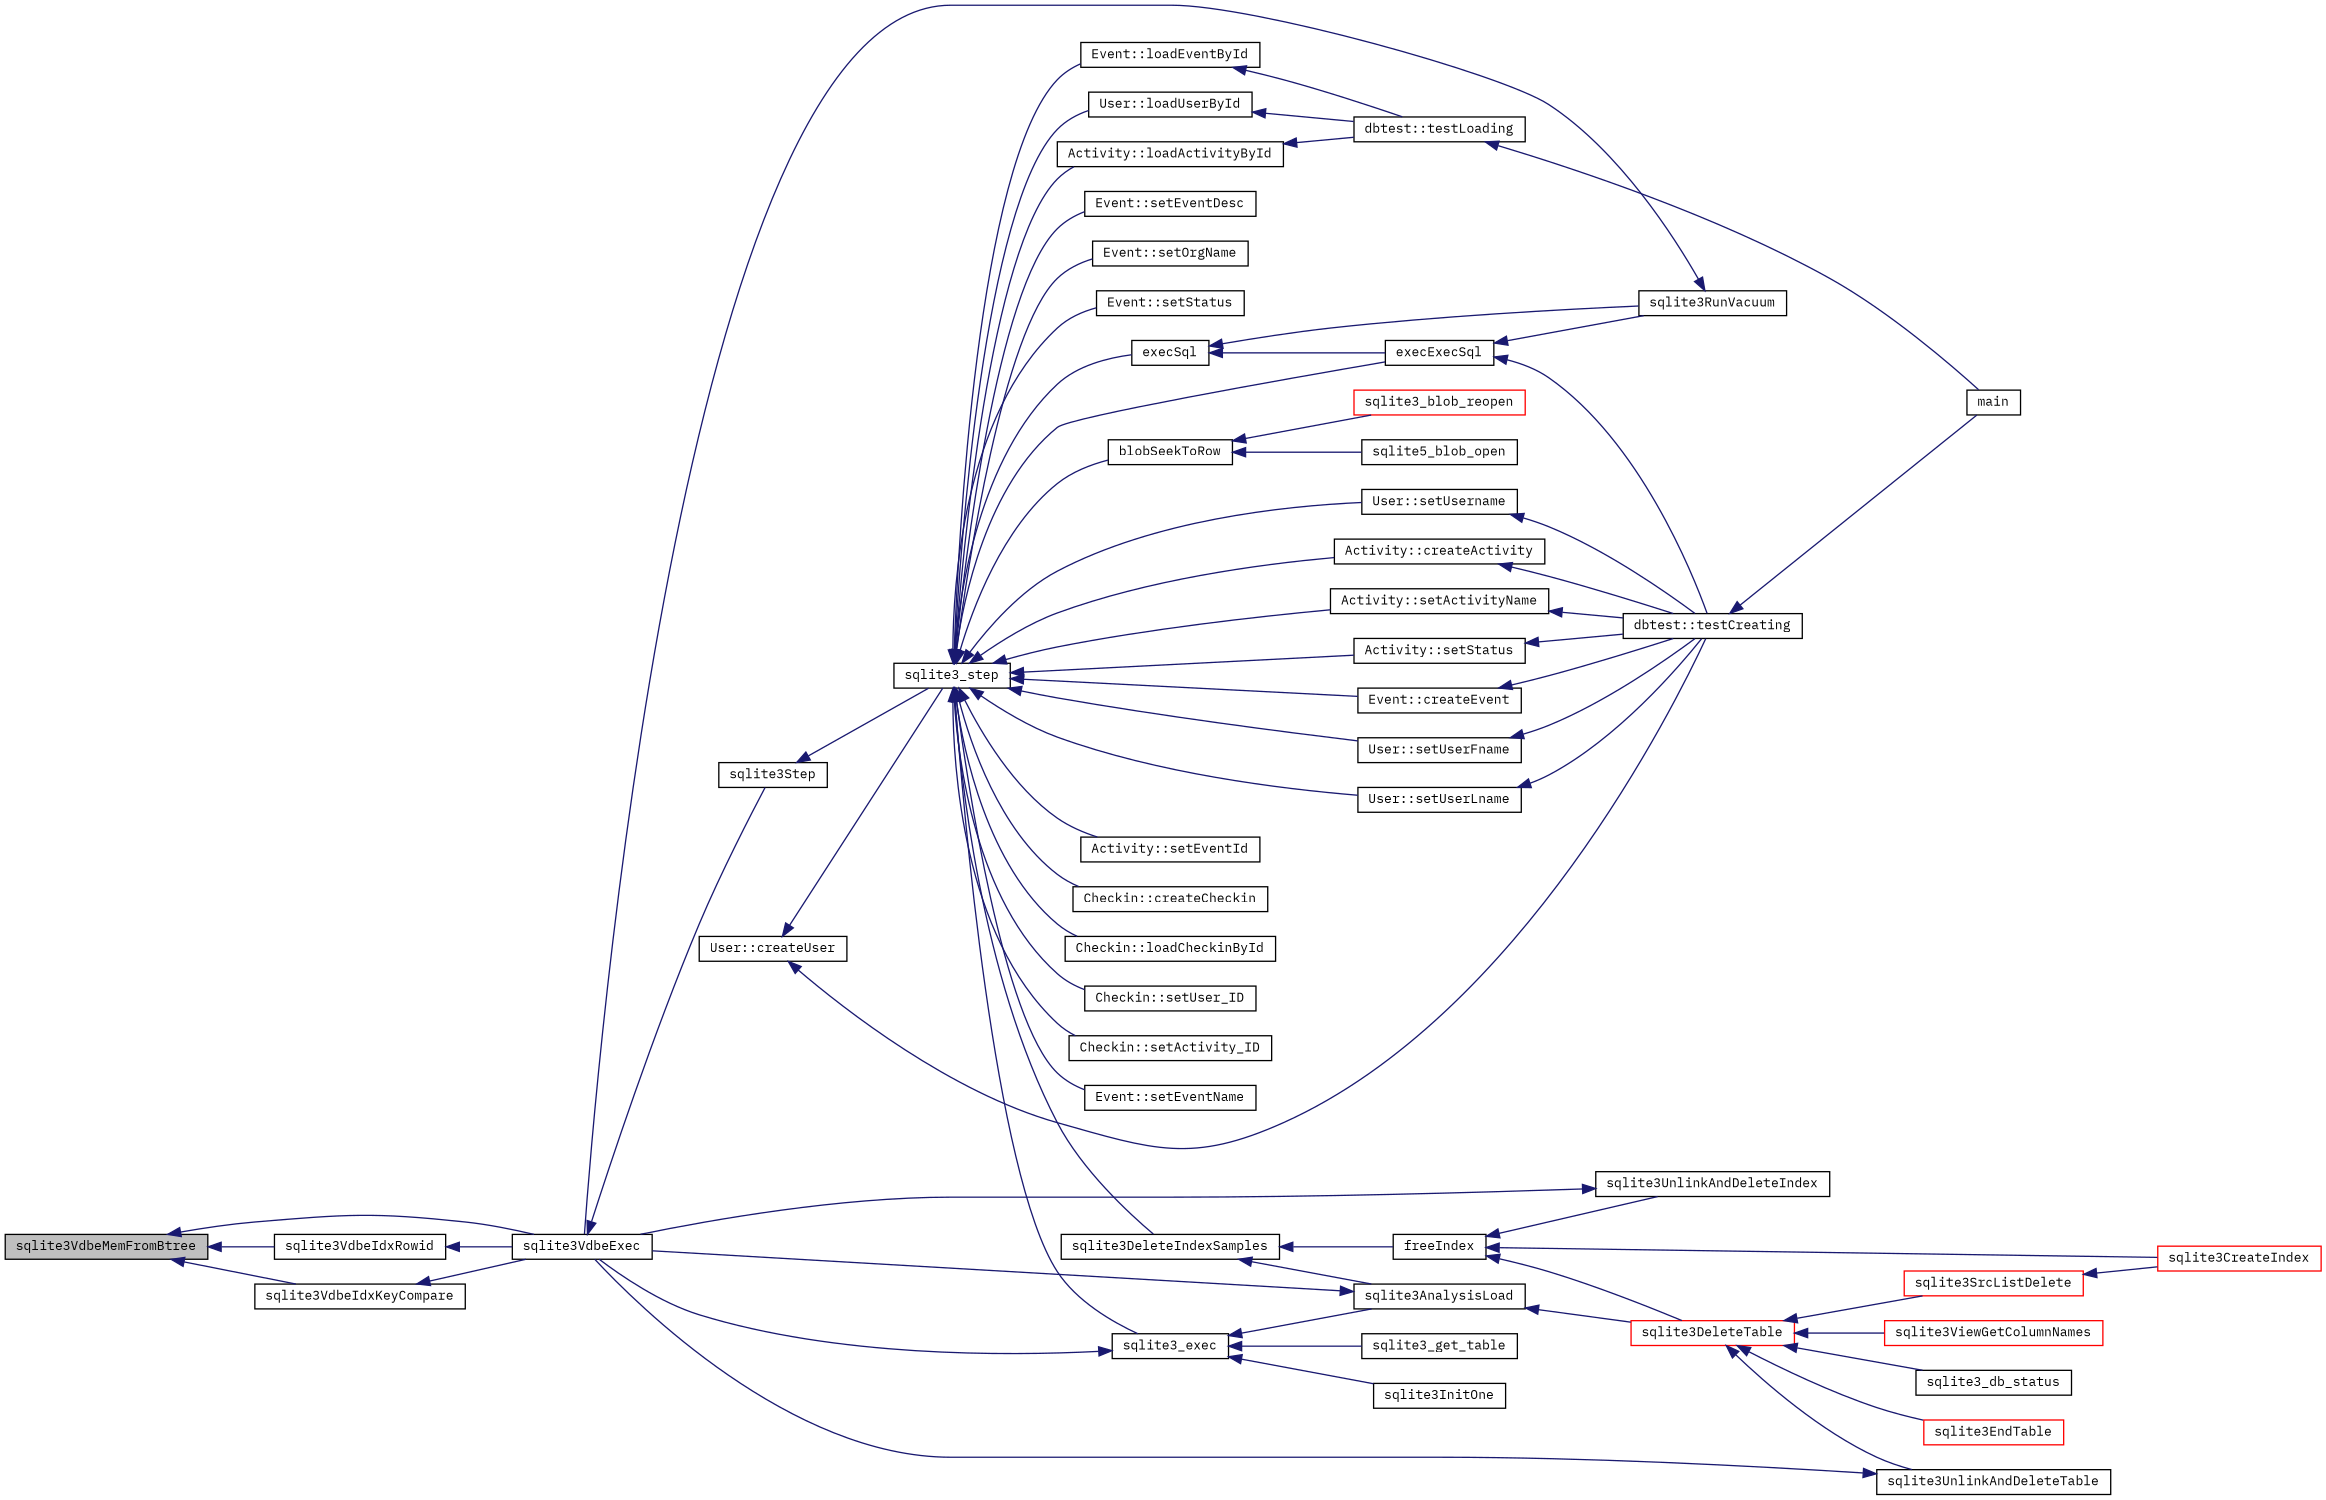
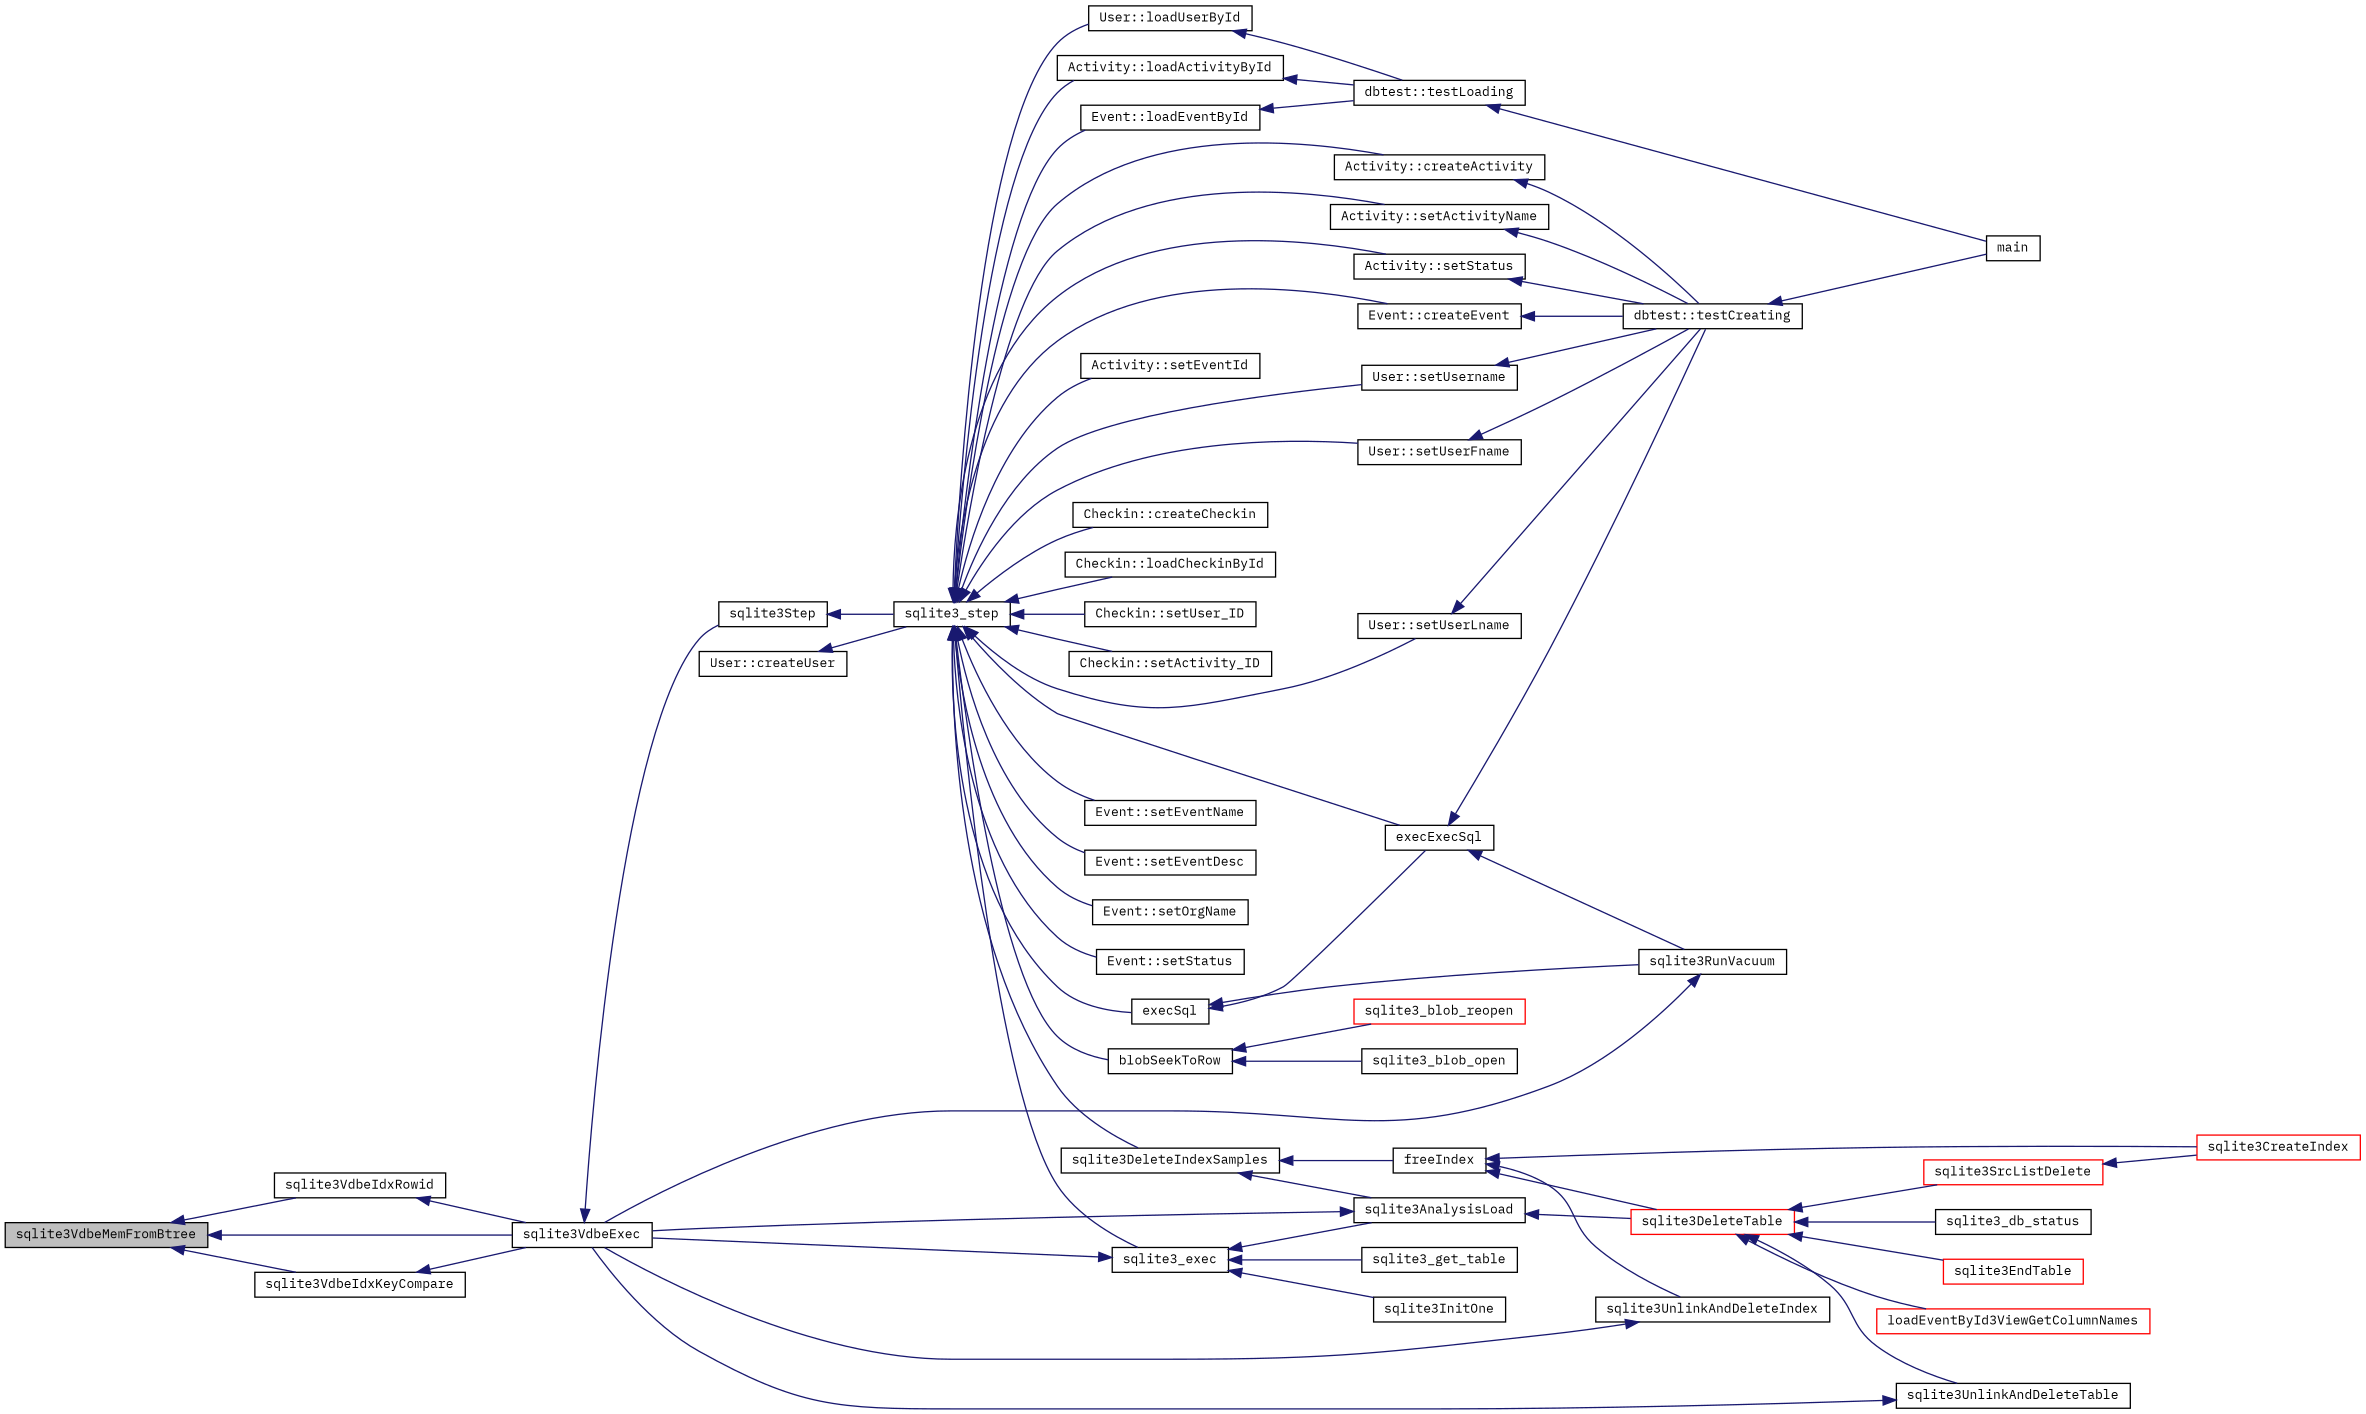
(1440, 452) -> (1440, 1061)
(1335, 1093) -> none
(1994, 1333) -> (2013, 1321)
